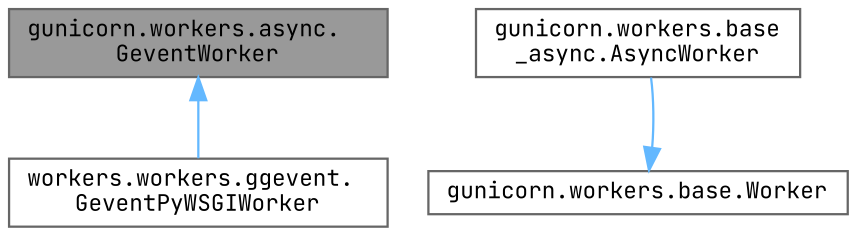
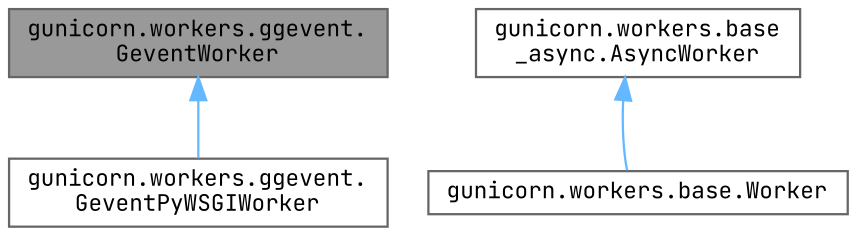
(198, 43) -> (198, 43)
(653, 113) -> (623, 136)
(198, 193) -> (198, 193)
